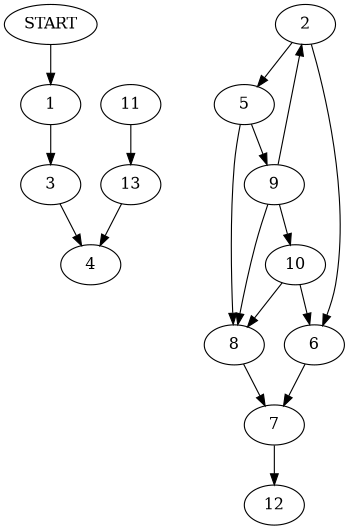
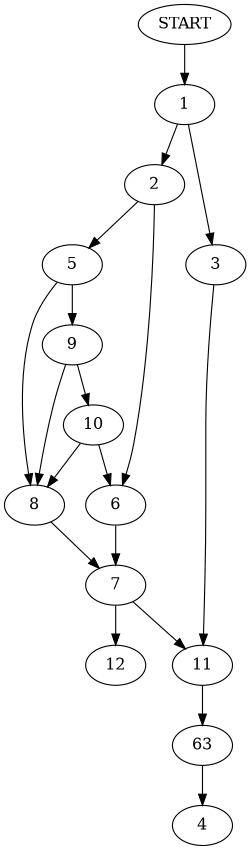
(289, 110) -> (172, 139)
(131, 185) -> (202, 745)
(68, 220) -> (206, 459)
none -> (155, 621)
